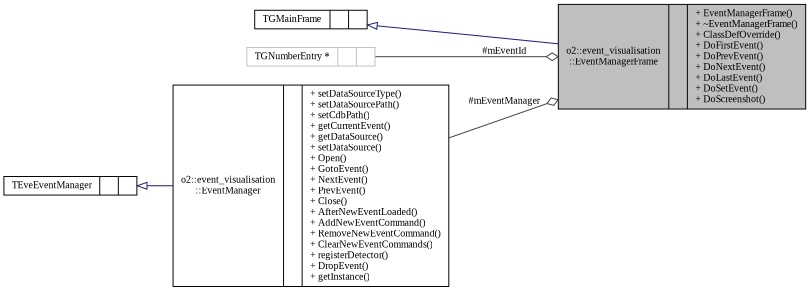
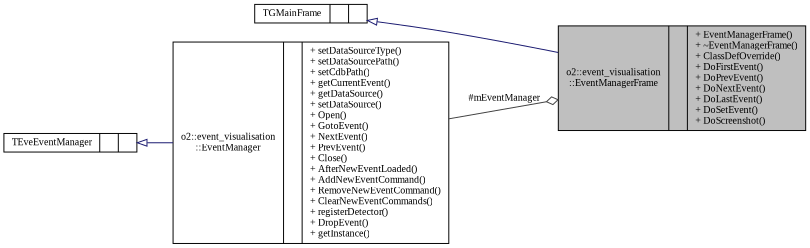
(311, 57) -> none
